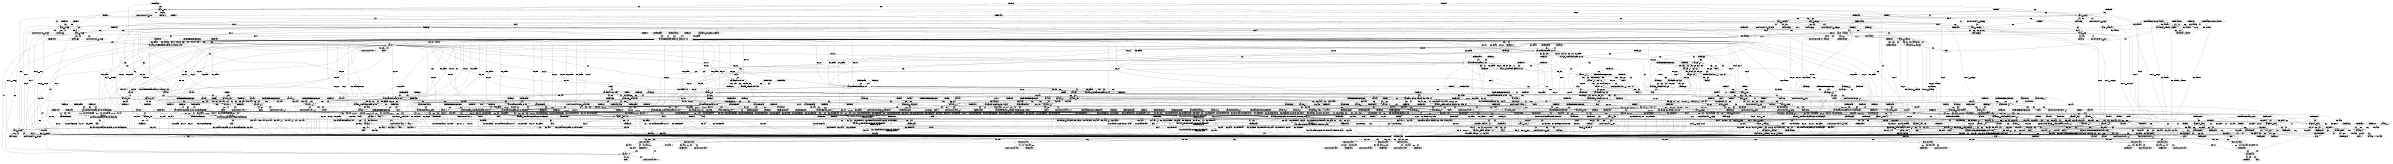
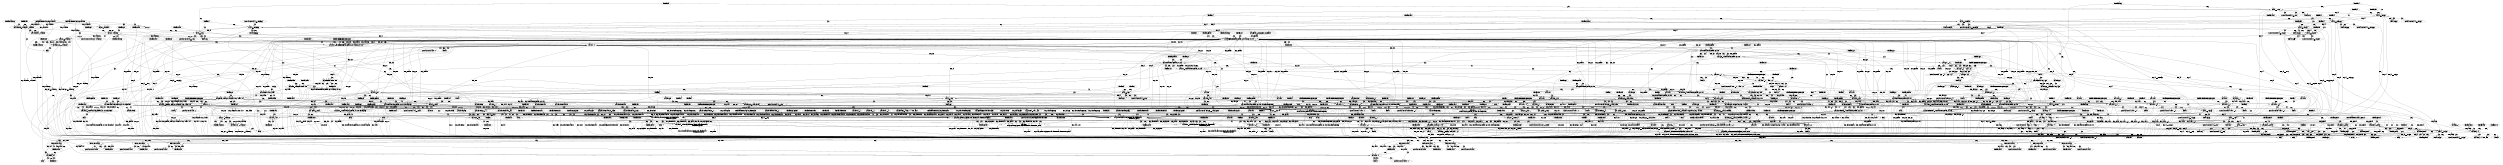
(1897, 122) -> (1271, 116)
